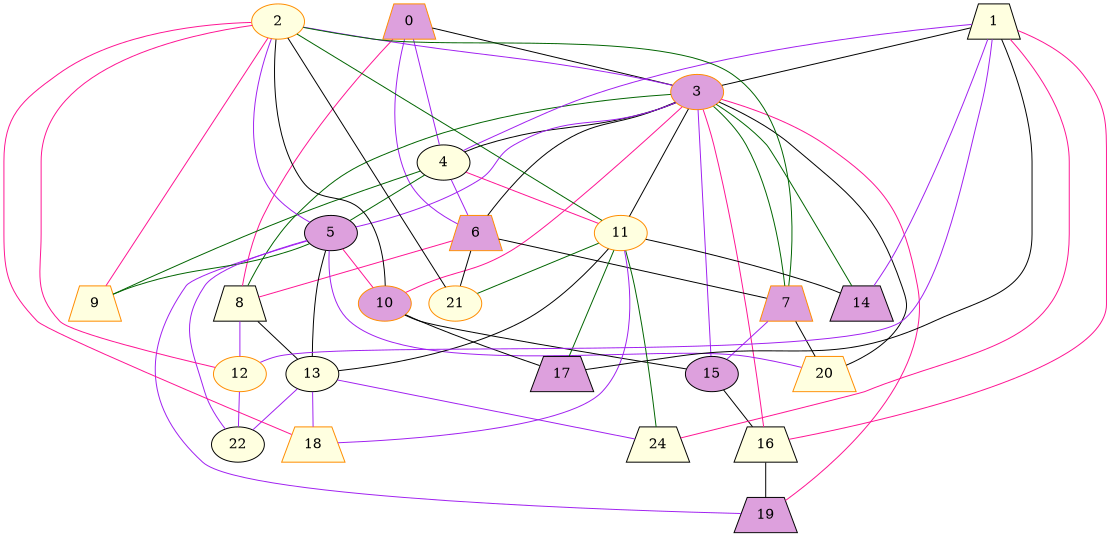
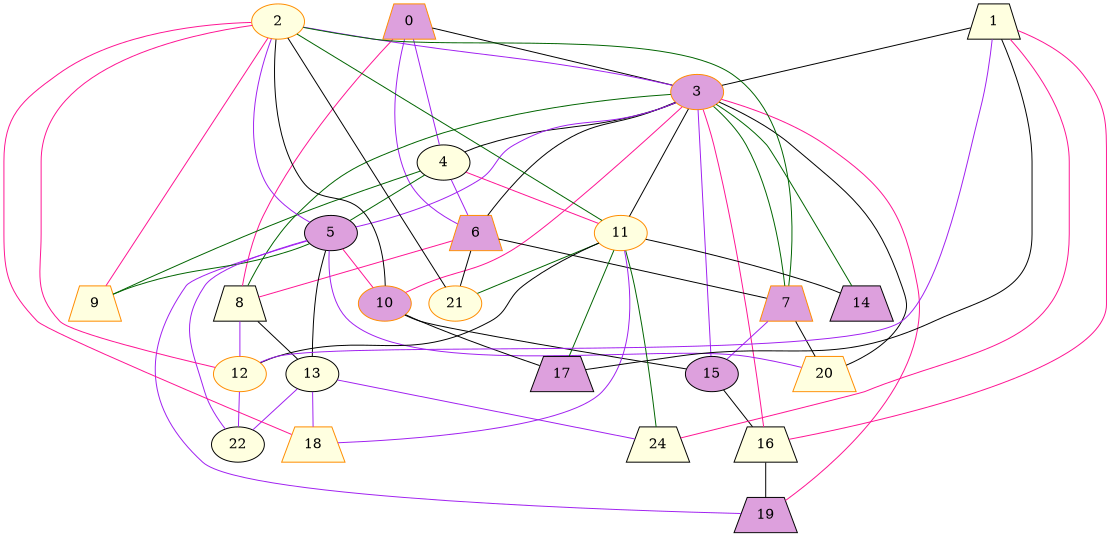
(724, 60) -> none
(937, 166) -> none
(508, 328) -> (444, 339)
